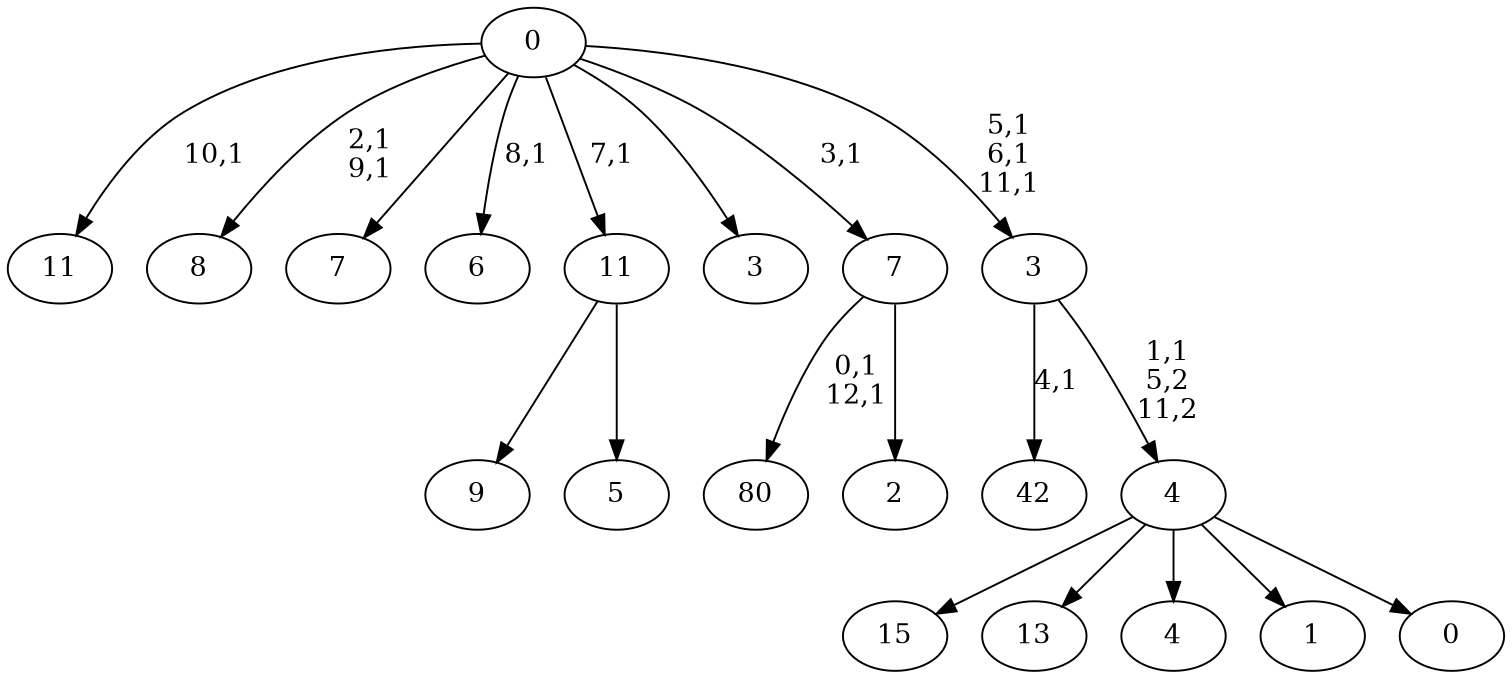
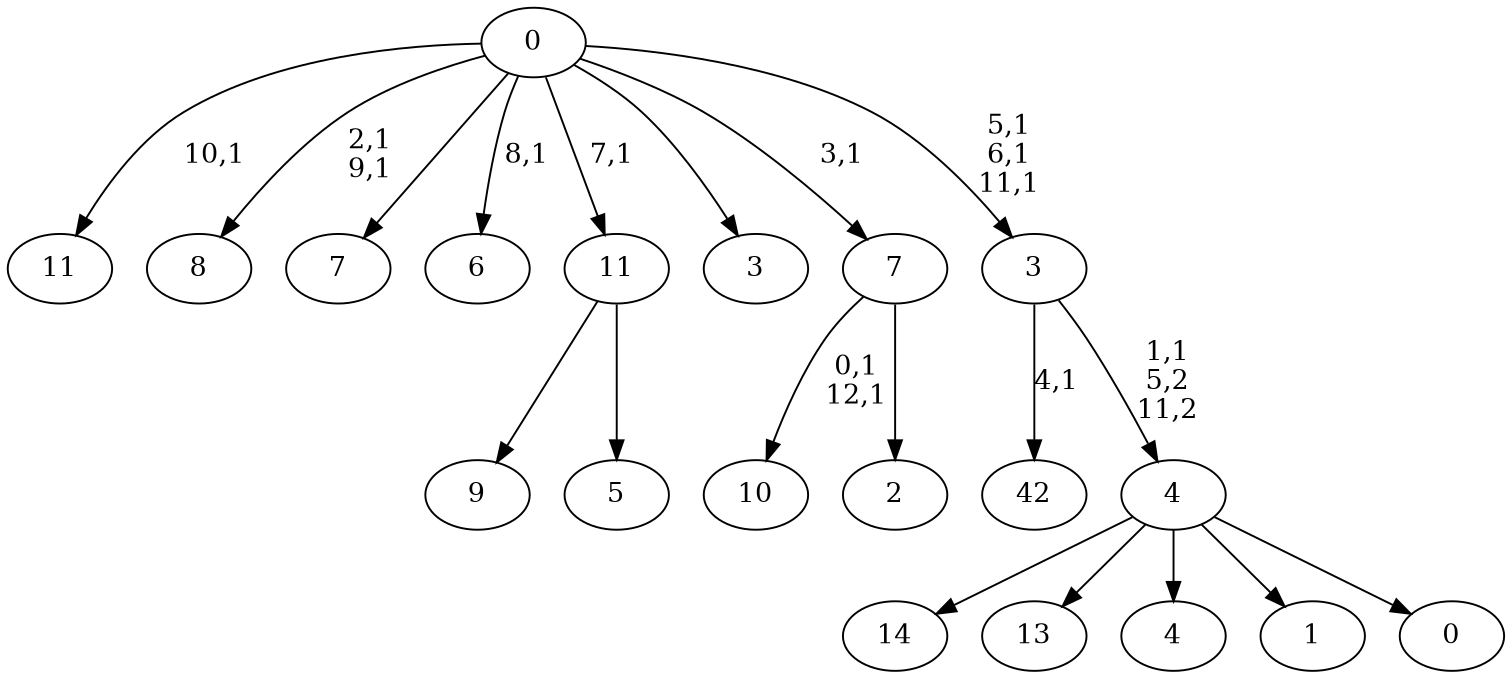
(756, 495) -> (756, 495)
(895, 636) -> (895, 636)
